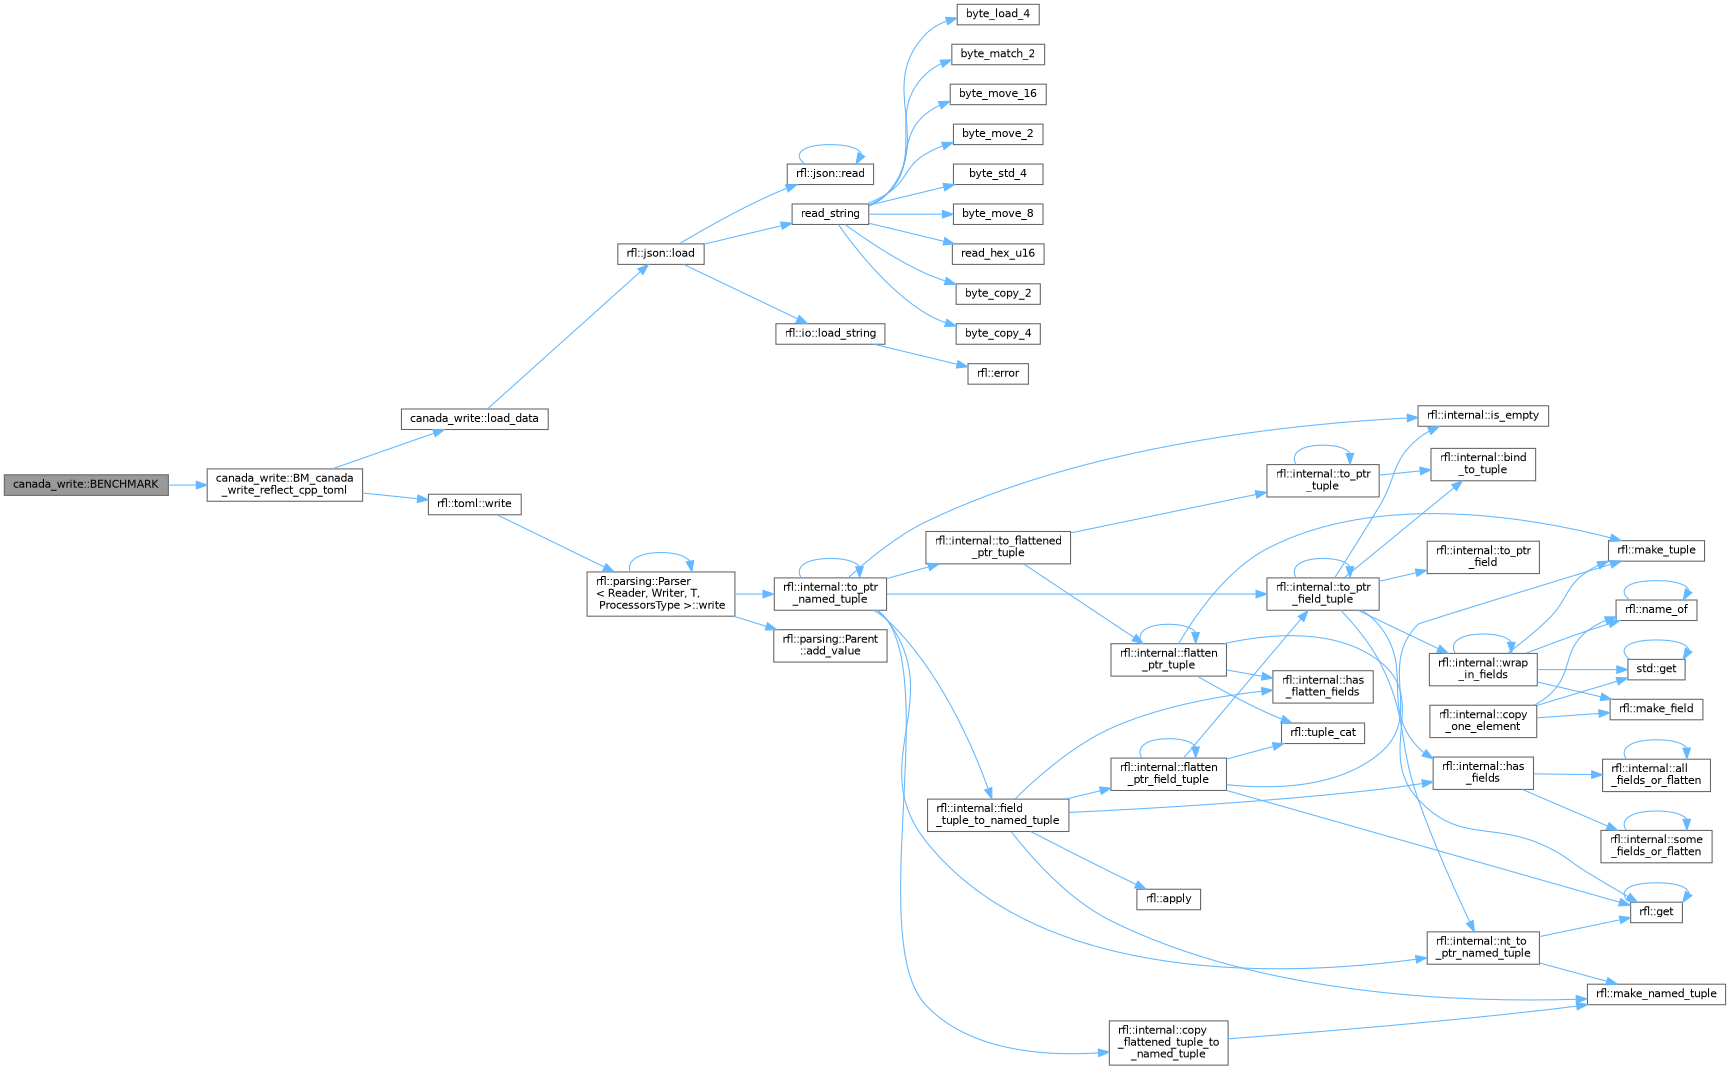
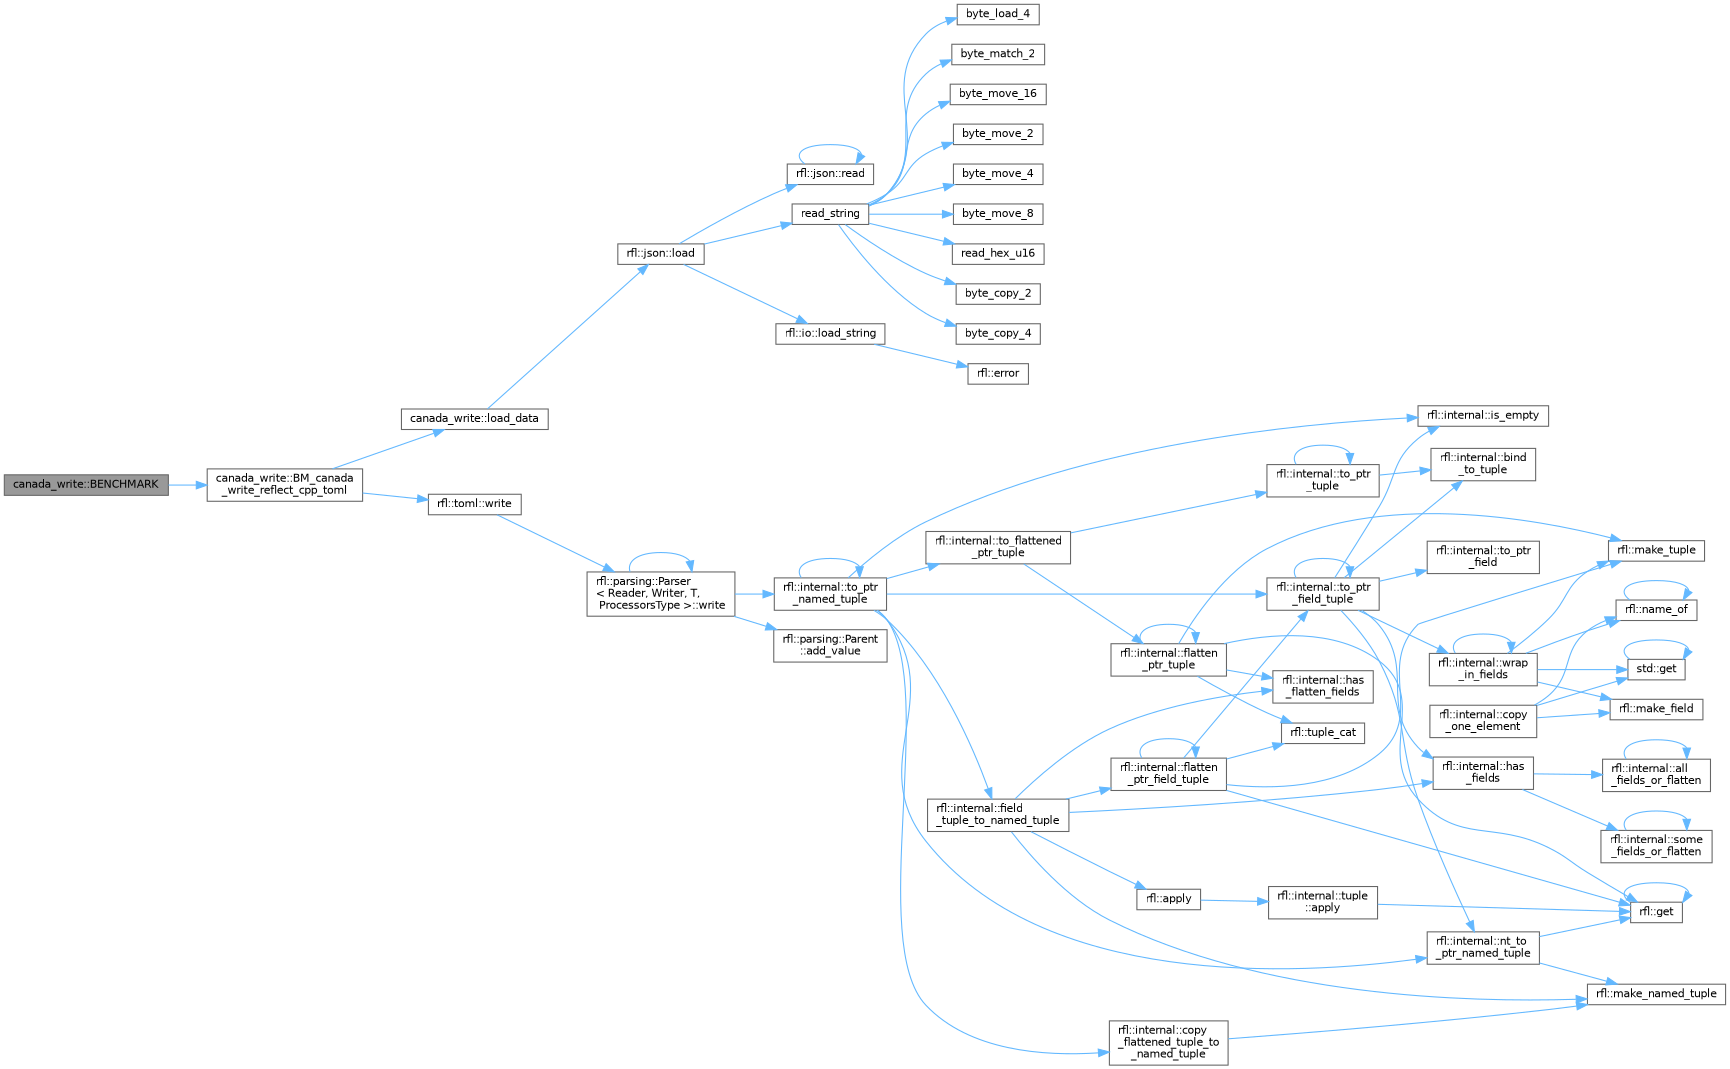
(998, 174) -> (998, 174)
none -> (1323, 903)
